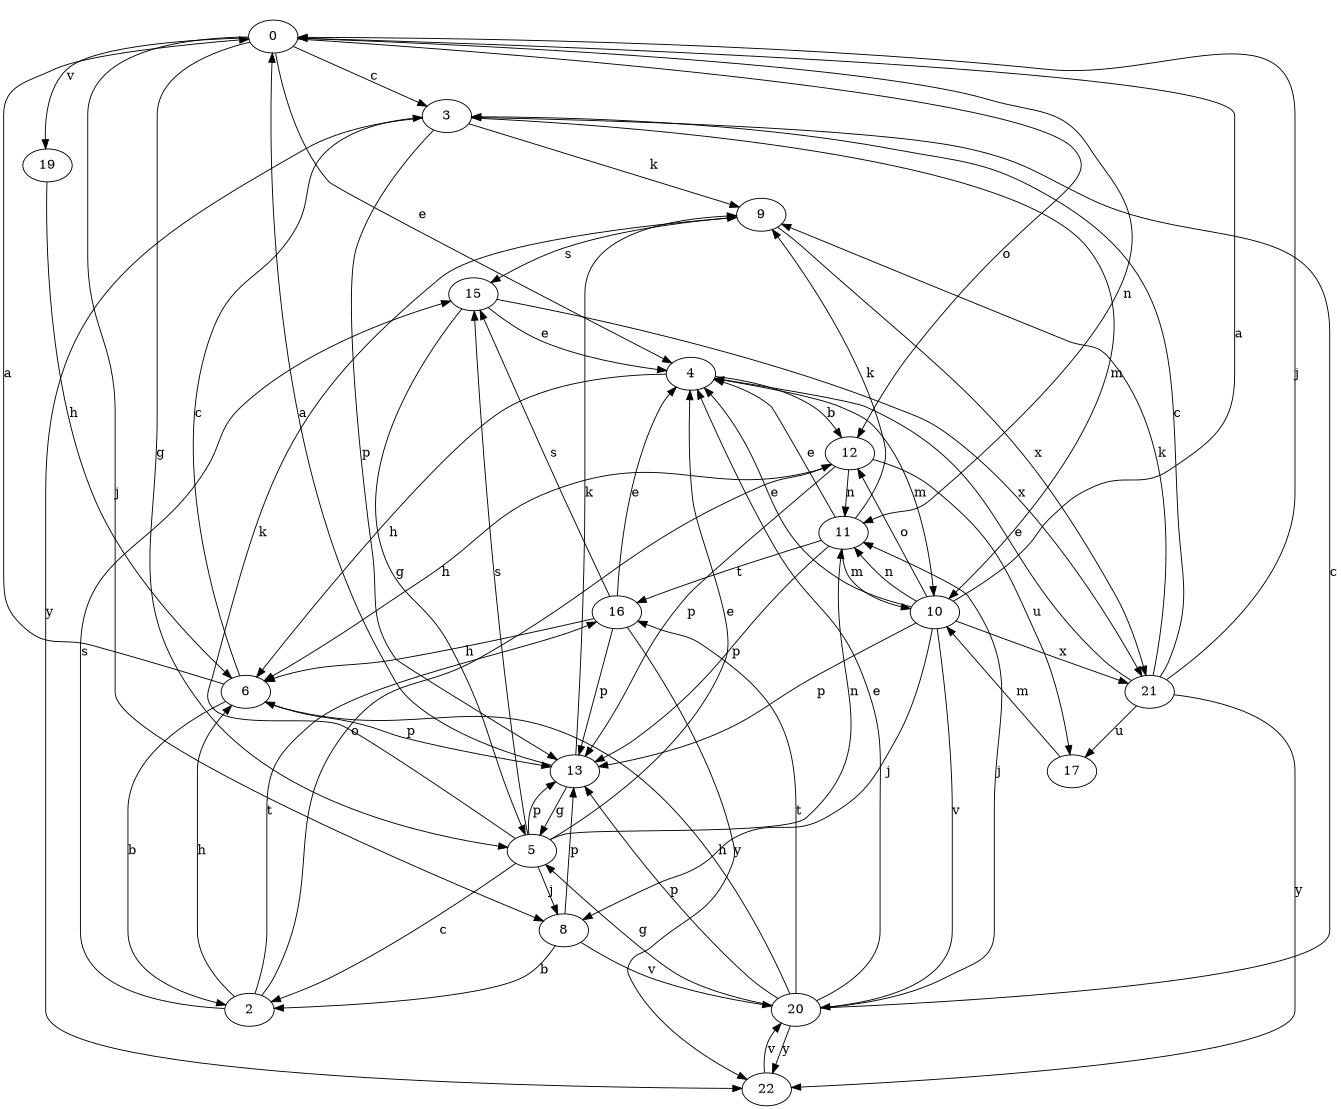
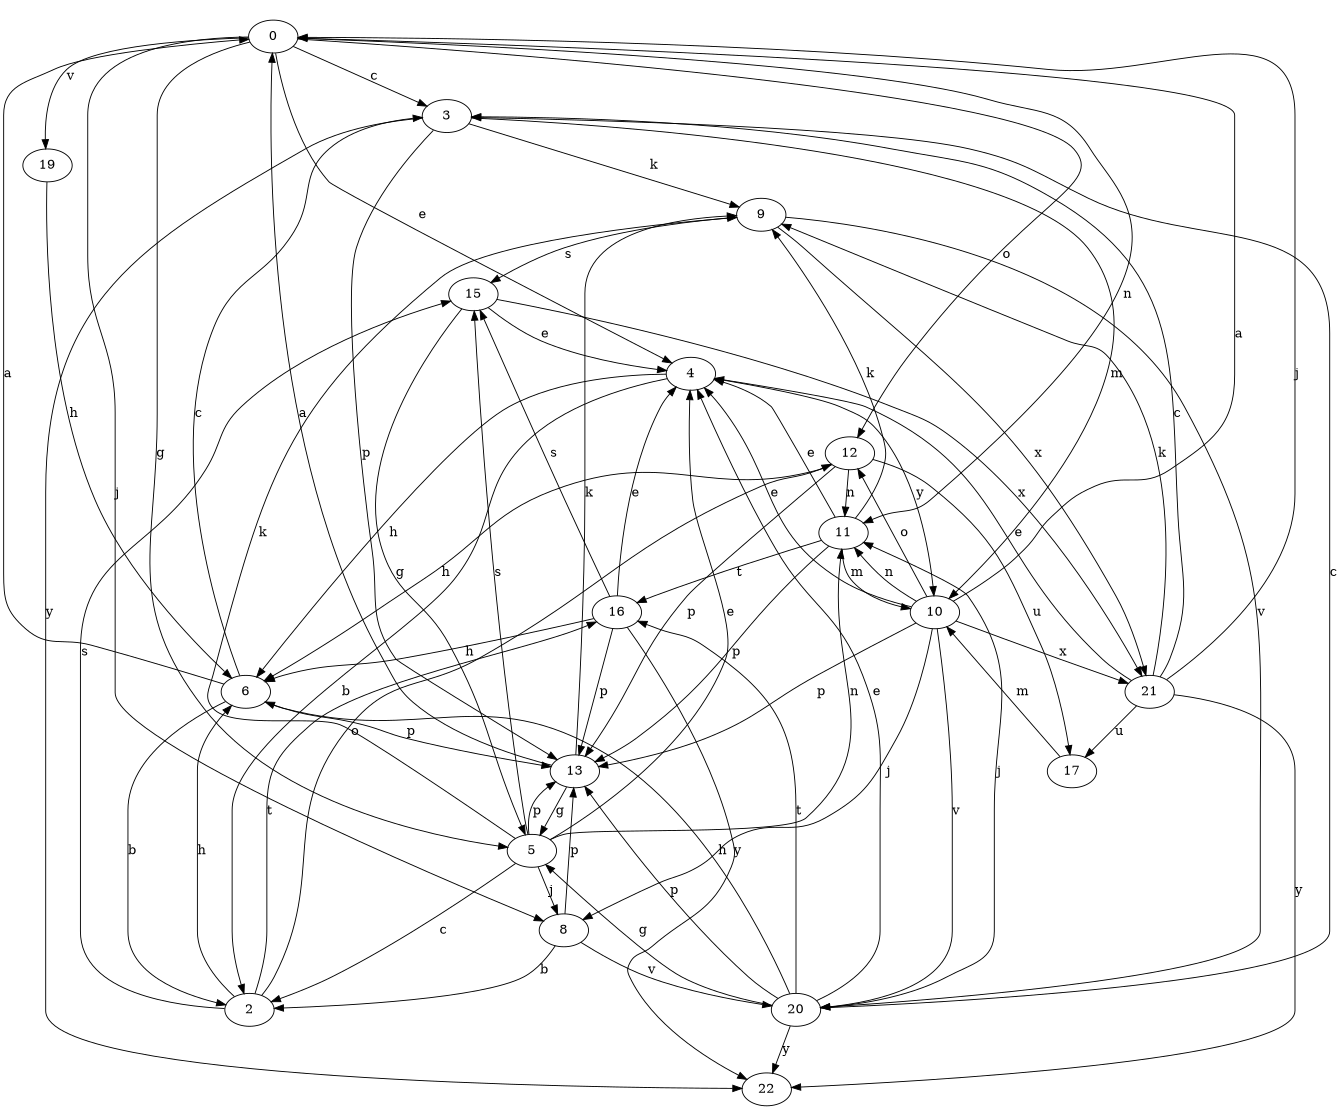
(806, 403) -> (400, 629)
(920, 493) -> (920, 493)
(765, 1050) -> (1260, 655)
